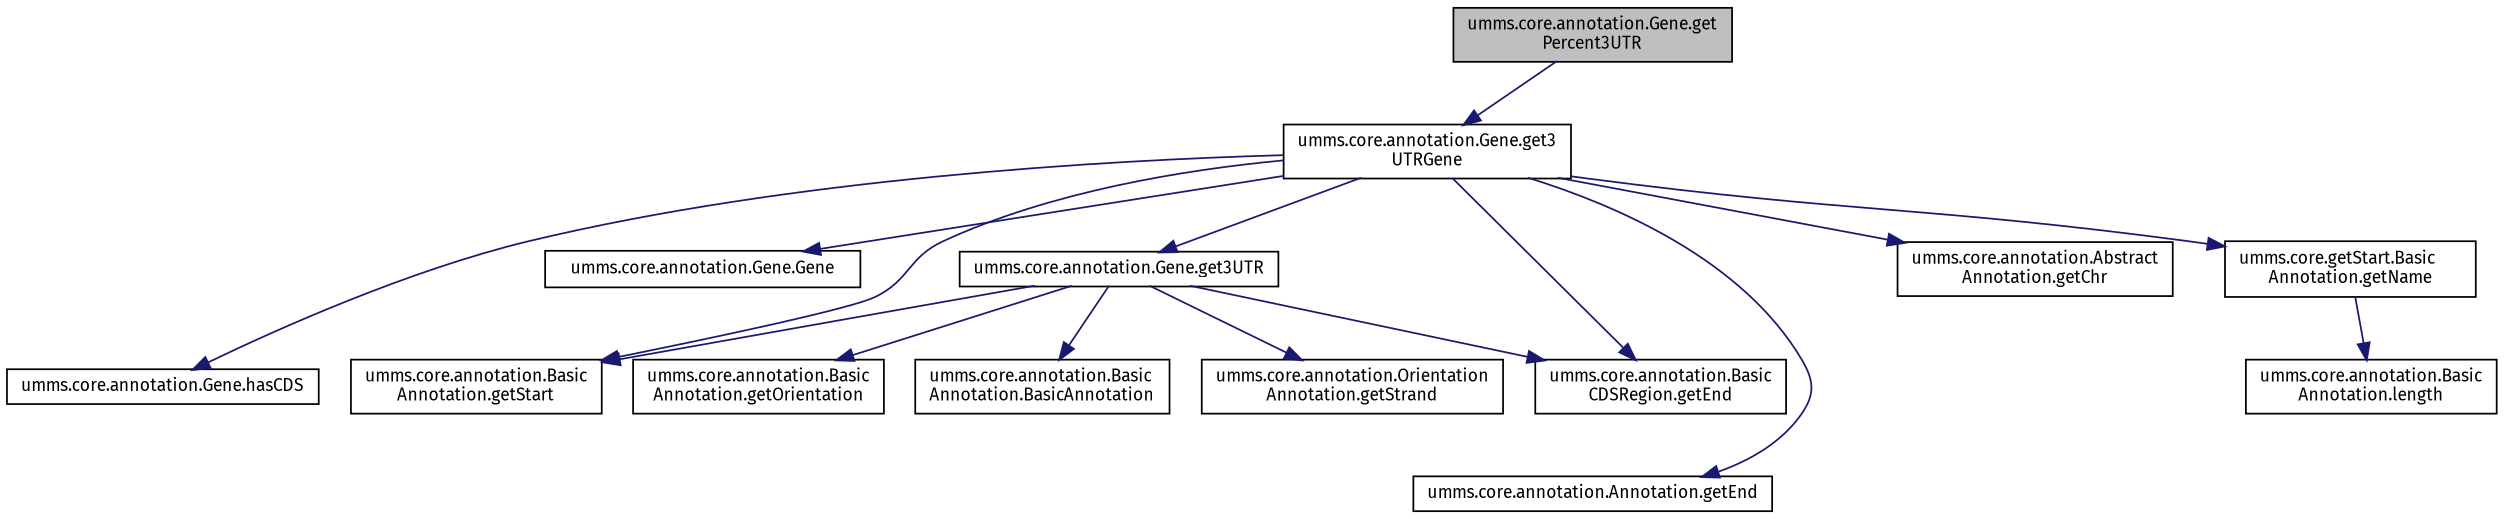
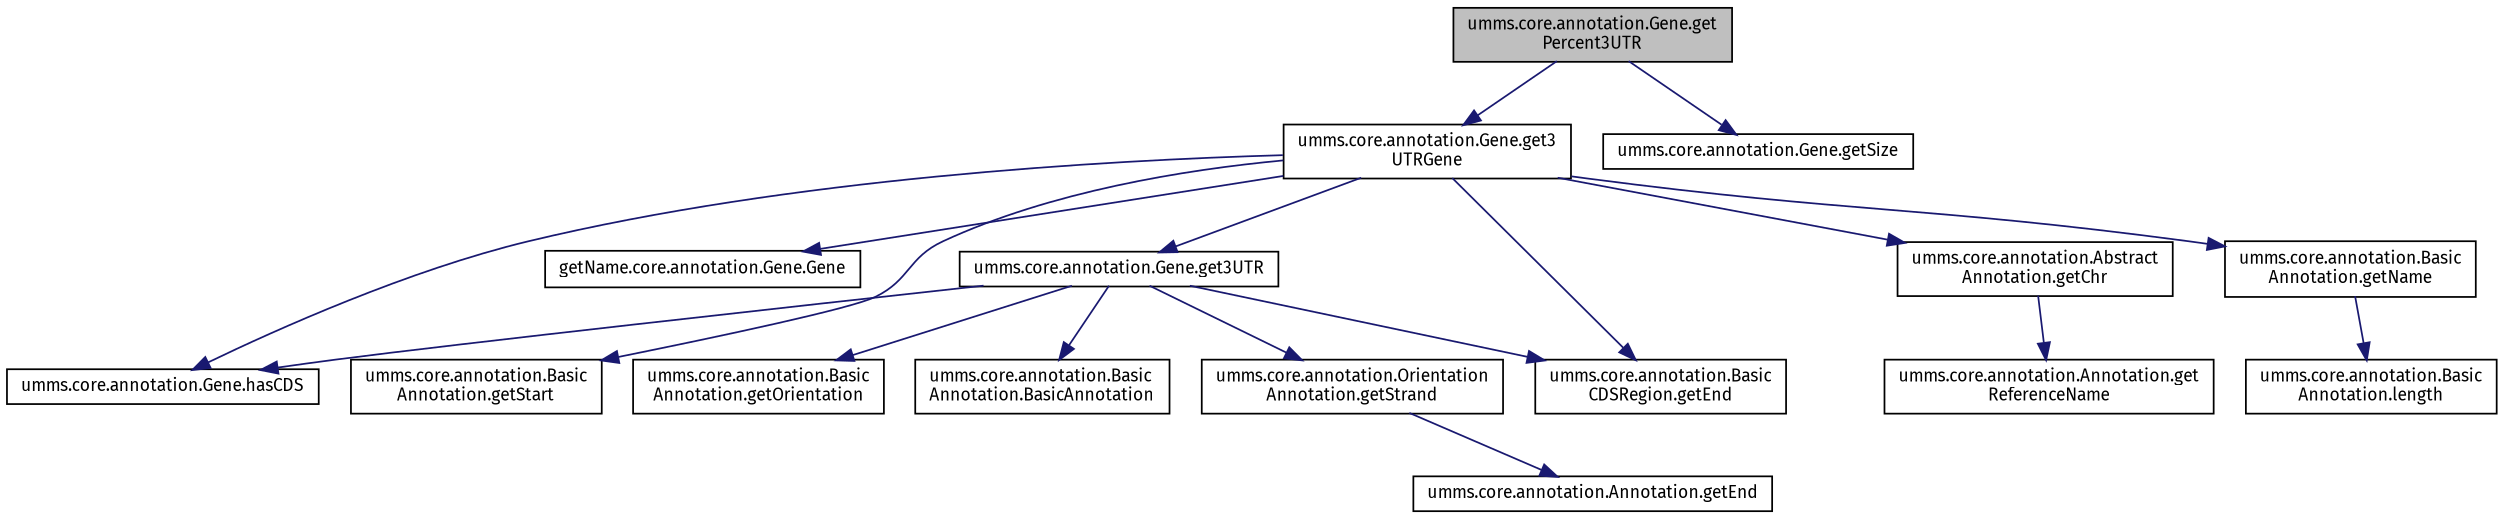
none -> (1758, 152)
(703, 269) -> (703, 269)
(2350, 269) -> (2350, 269)
(1746, 293) -> (1475, 441)
(827, 322) -> (630, 325)
none -> (2049, 387)
